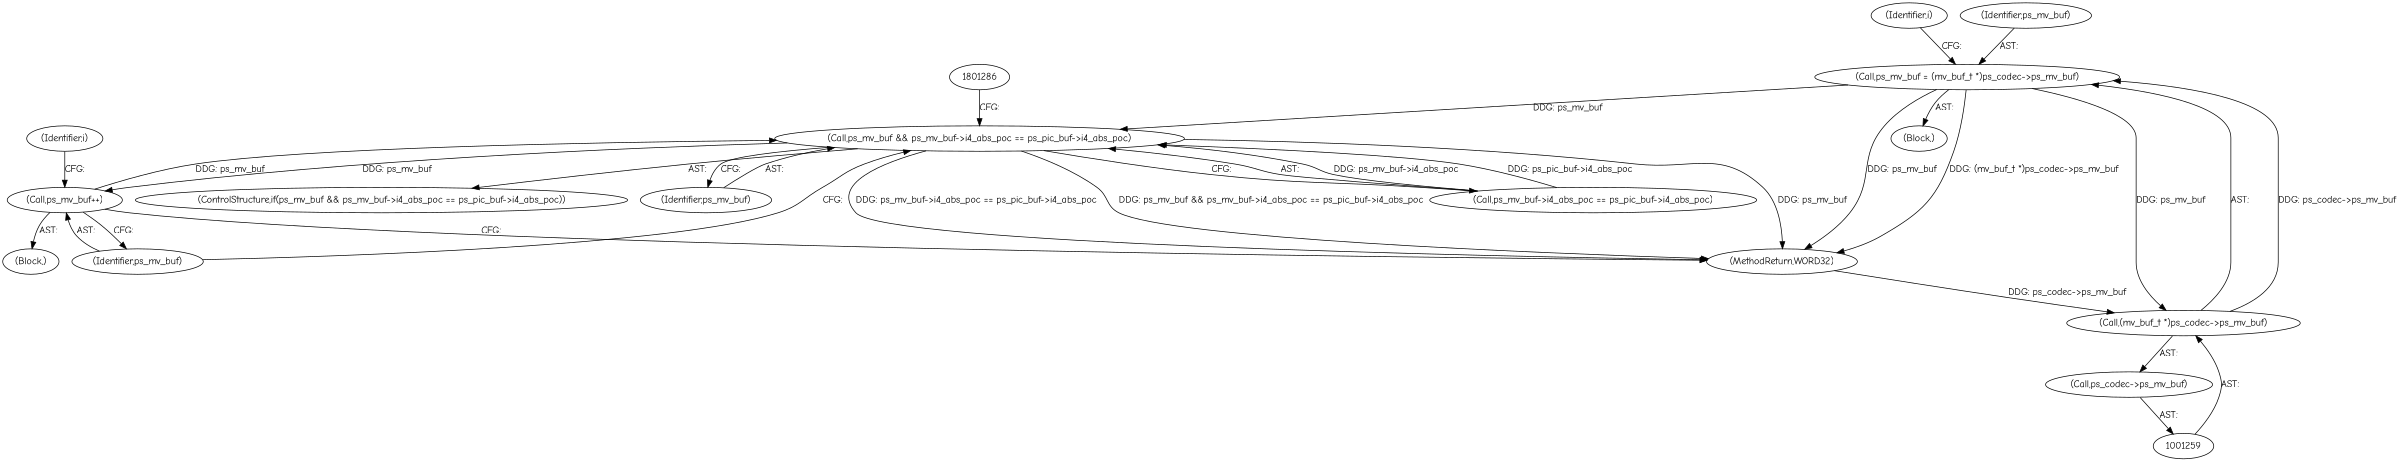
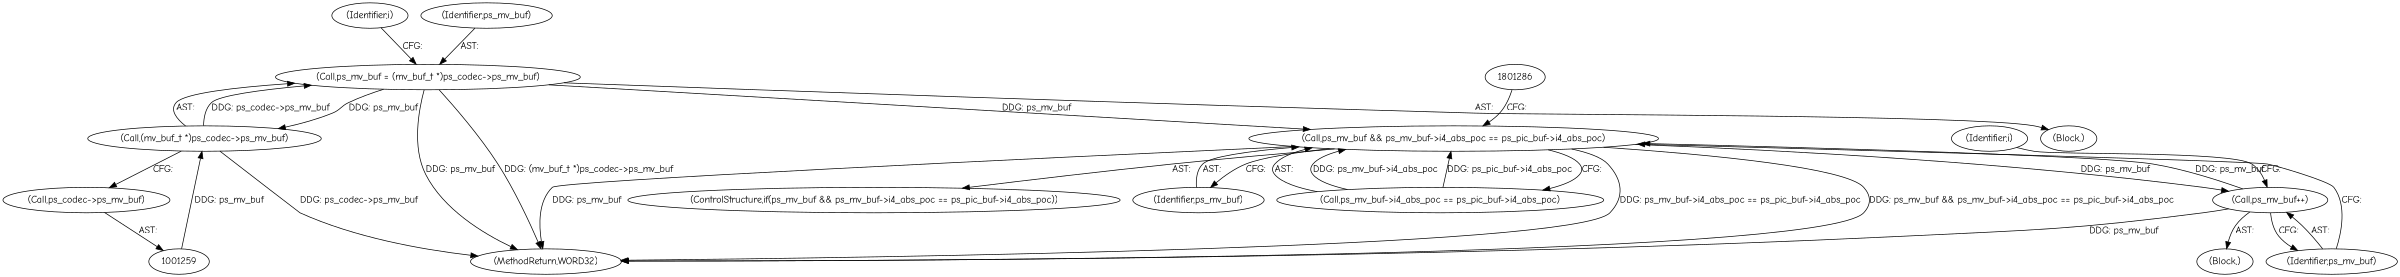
(493, 231) -> (2124, 231)
(1971, 292) -> (335, 226)
(2170, 354) -> (165, 169)
(2232, 385) -> (229, 200)
